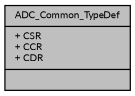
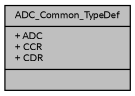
(28, 36) -> (29, 36)
